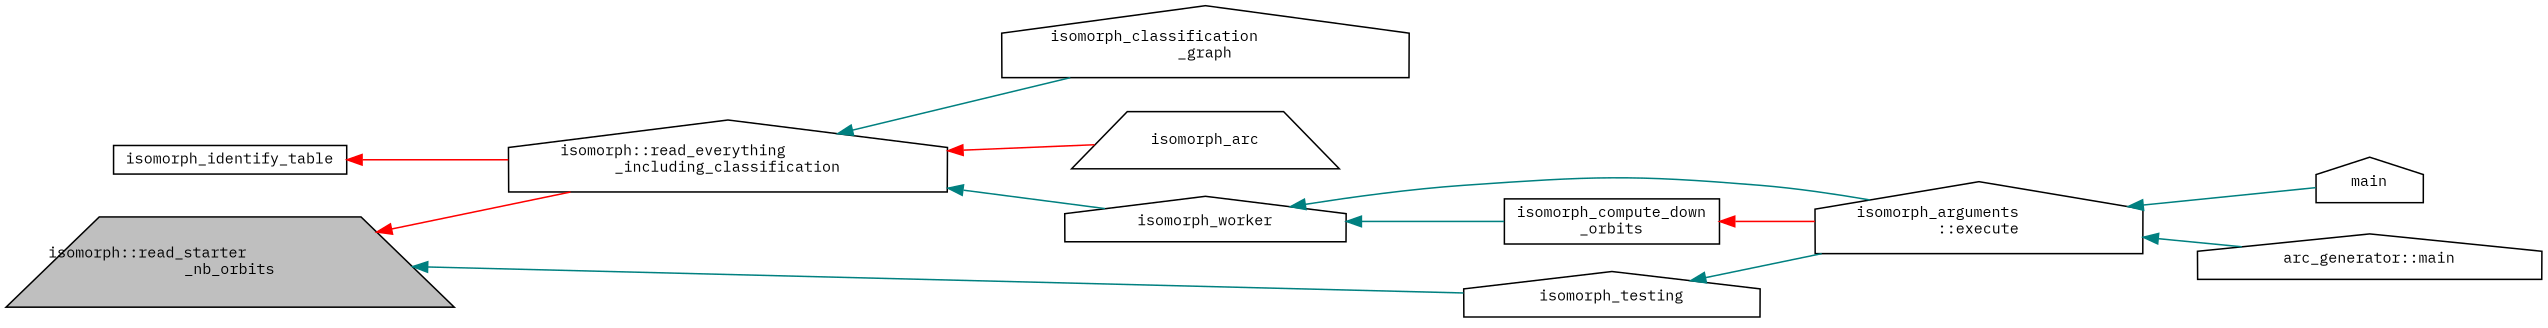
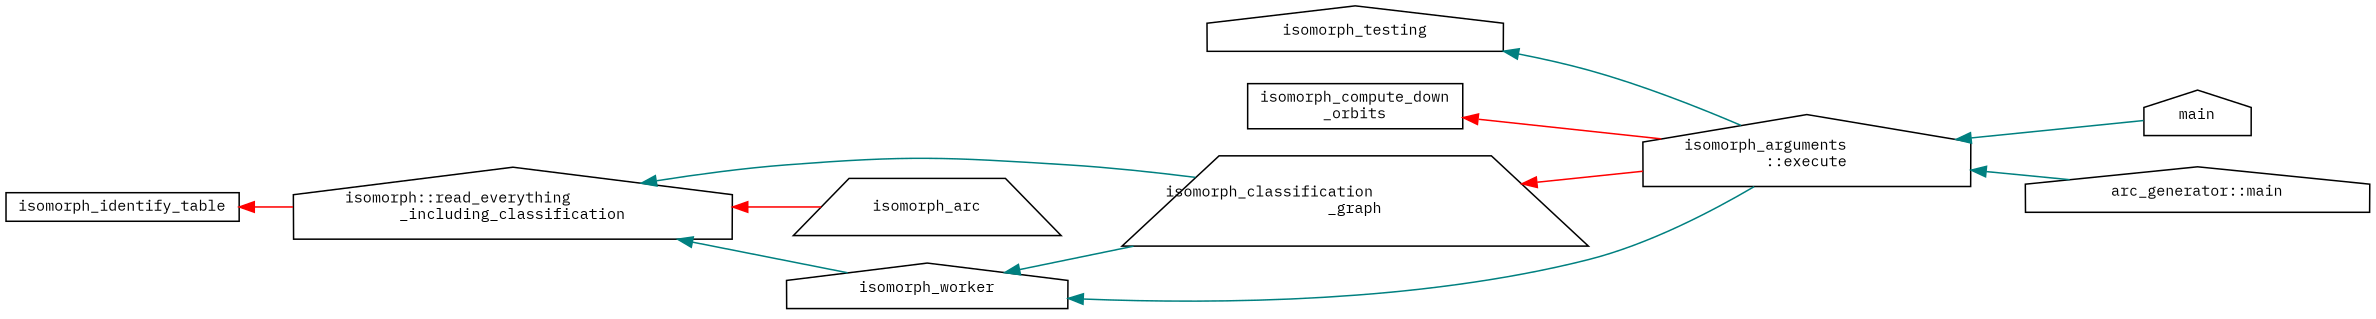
(1205, 45) -> (1355, 201)
none -> (1590, 177)
(1433, 221) -> (1077, 258)
(230, 262) -> none
